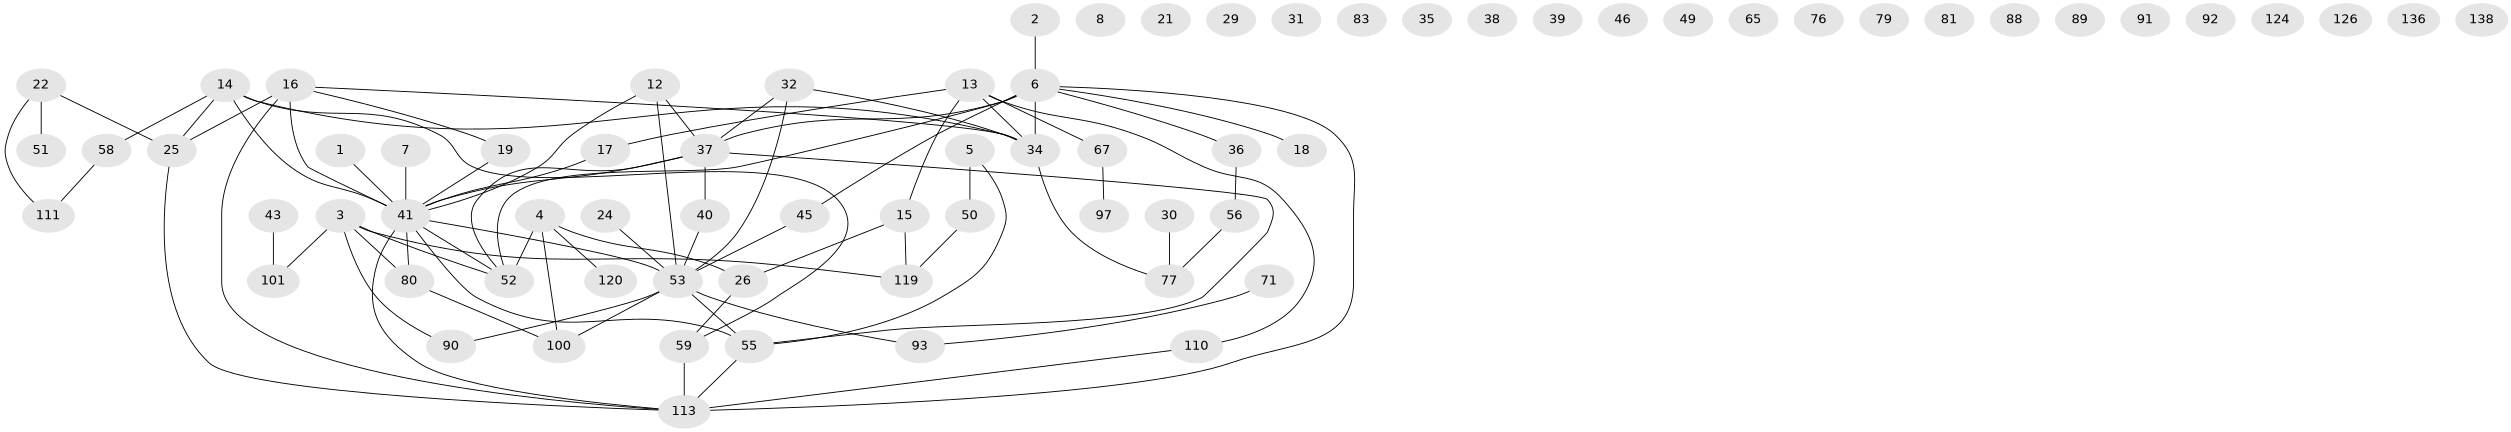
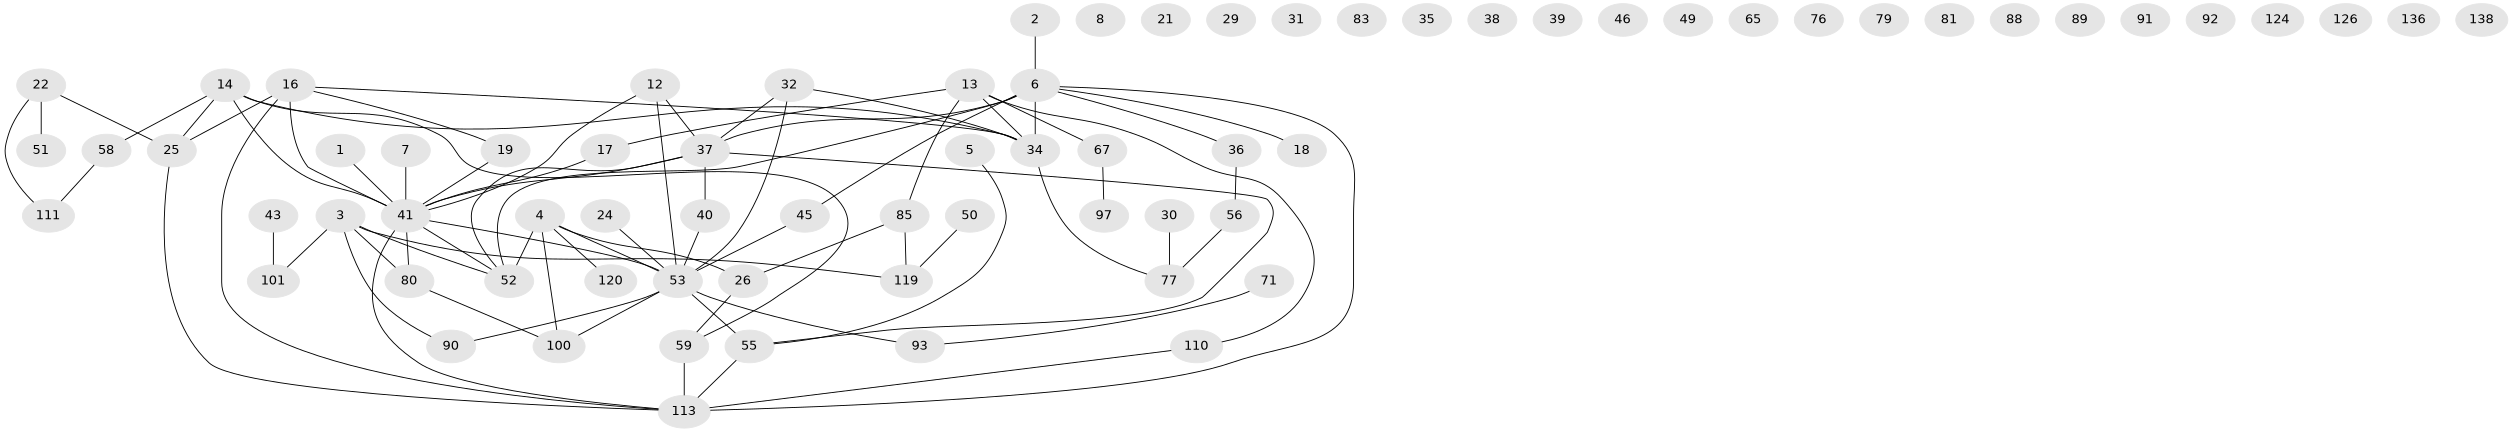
(970, 183) -> none
(905, 216) -> (905, 216)
none -> (609, 249)
(532, 318) -> none
